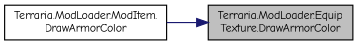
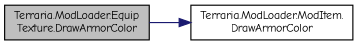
(182, 23) -> (164, 23)
